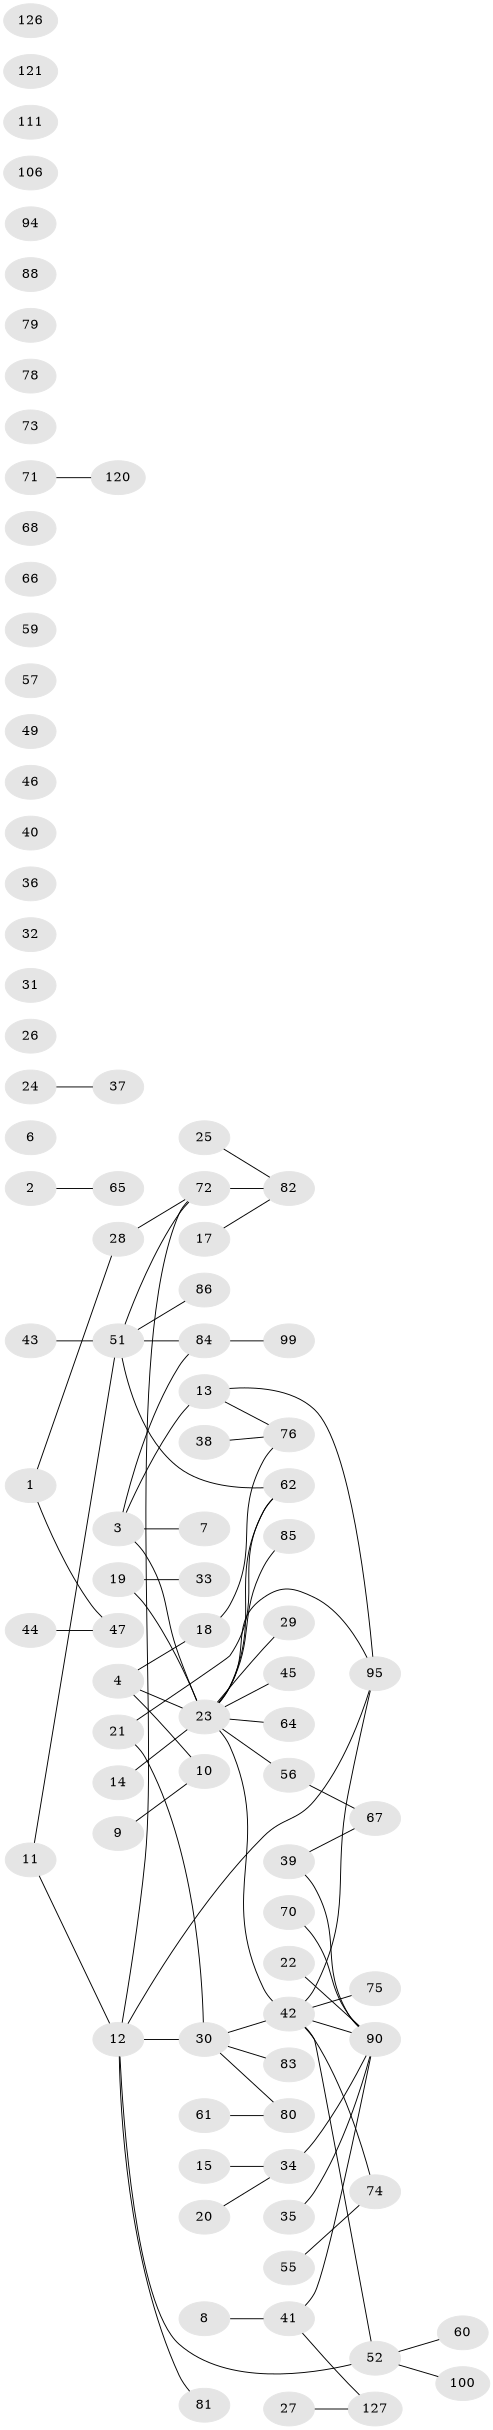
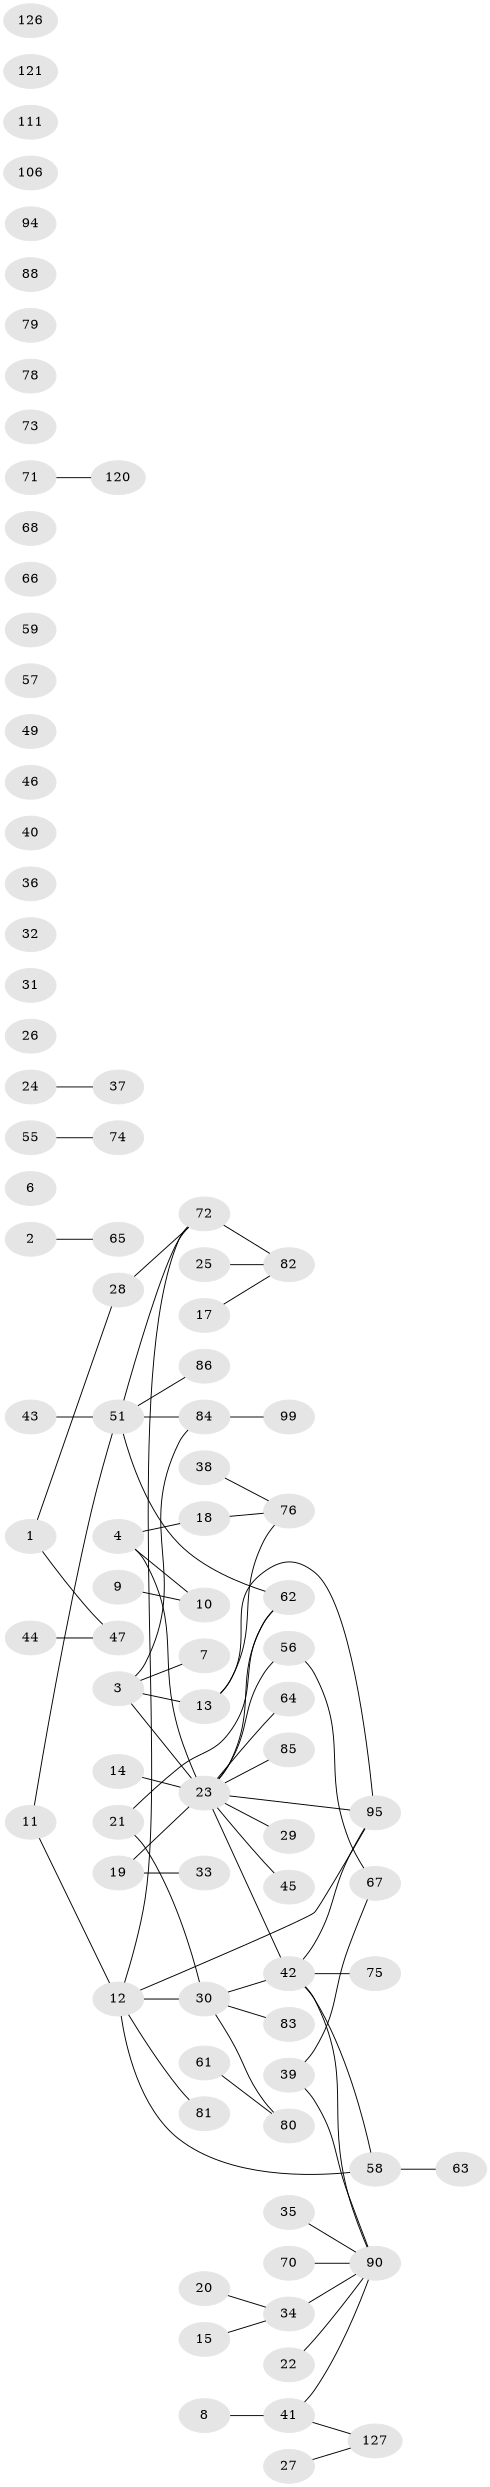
(347, 2106) -> none
(463, 2333) -> (461, 2169)
(375, 2358) -> (375, 2169)
(463, 2384) -> none
